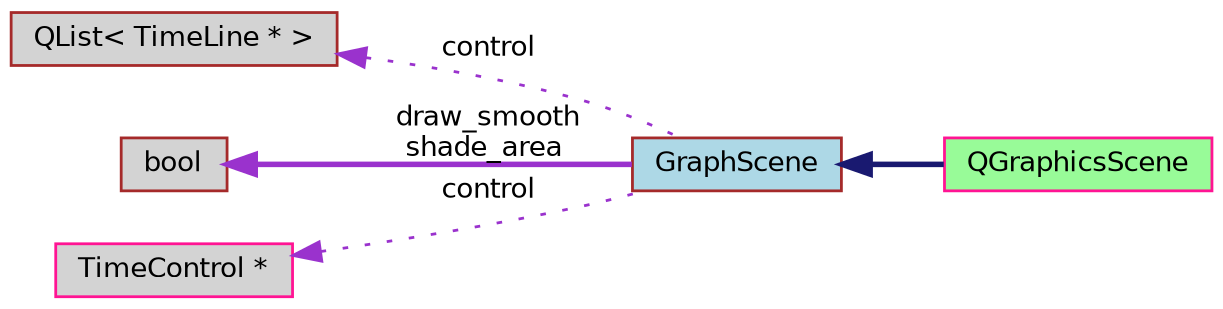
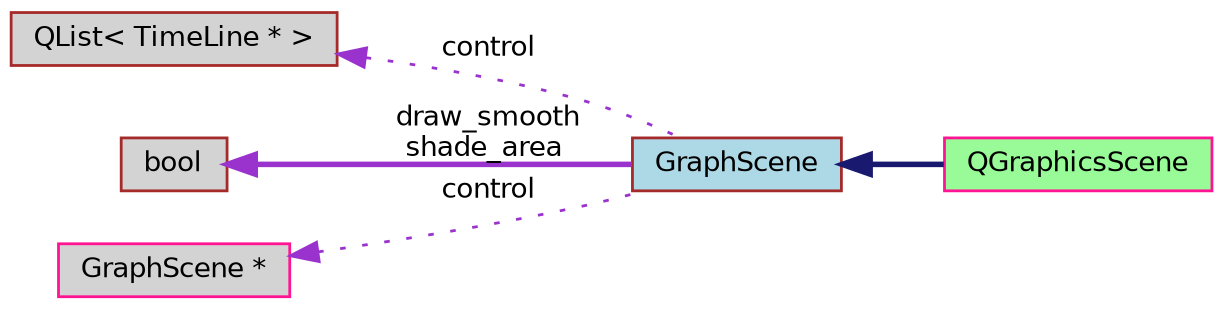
(174, 270) -> (174, 270)
